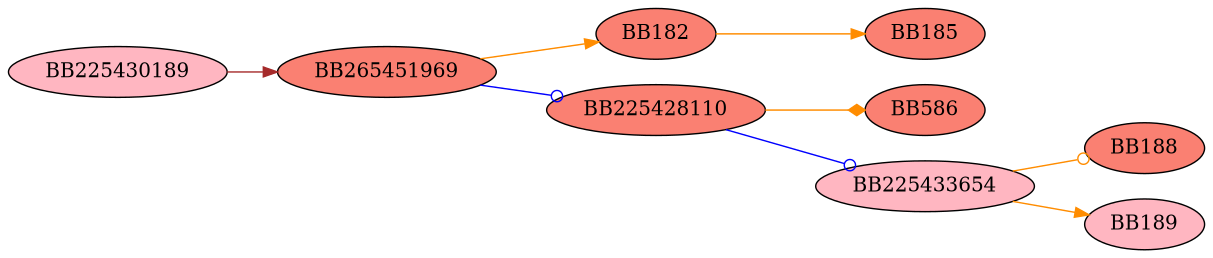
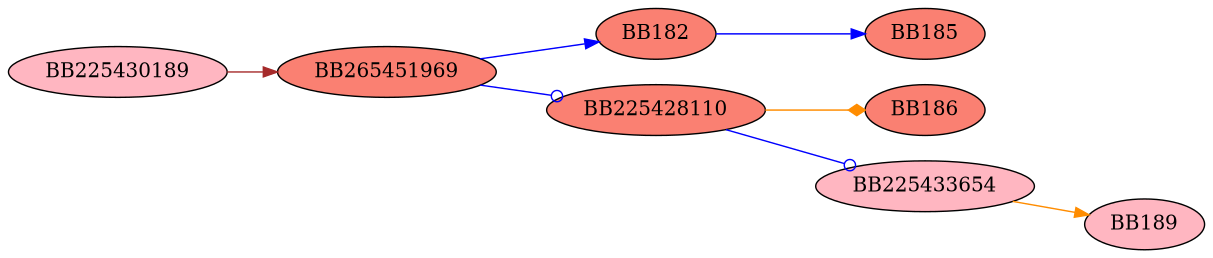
(783, 34) -> (783, 34)
(533, 51) -> (533, 51)
(925, 110) -> (925, 110)
(1145, 148) -> none
